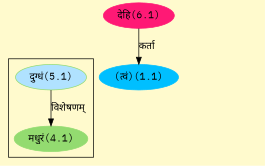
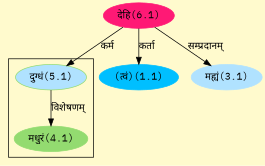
none -> (98, 44)
none -> (227, 77)
